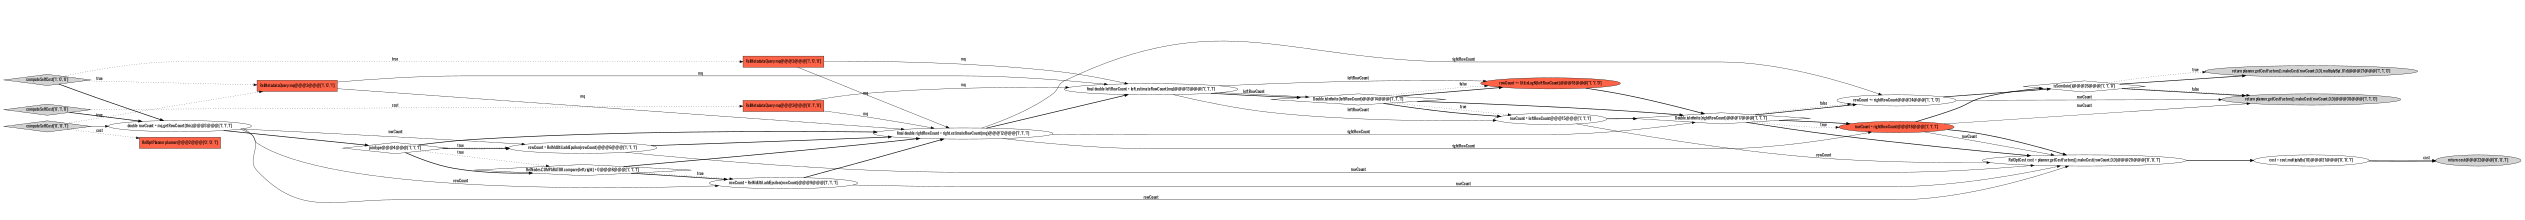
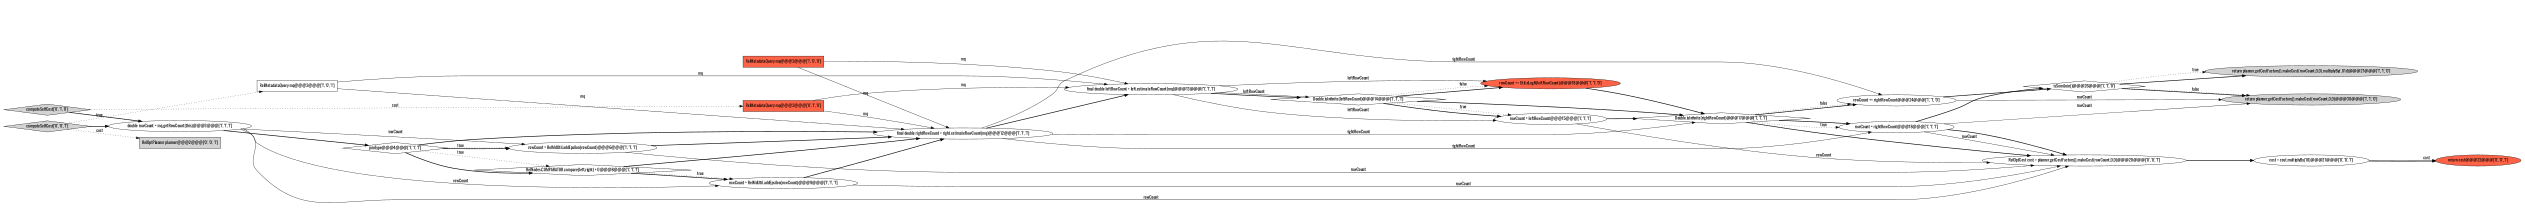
(47, 80) -> none
(297, 86) -> (297, 86)
(98, 126) -> (98, 126)
(1897, 127) -> (1897, 127)
(180, 143) -> (180, 143)
(2478, 160) -> (2478, 160)
